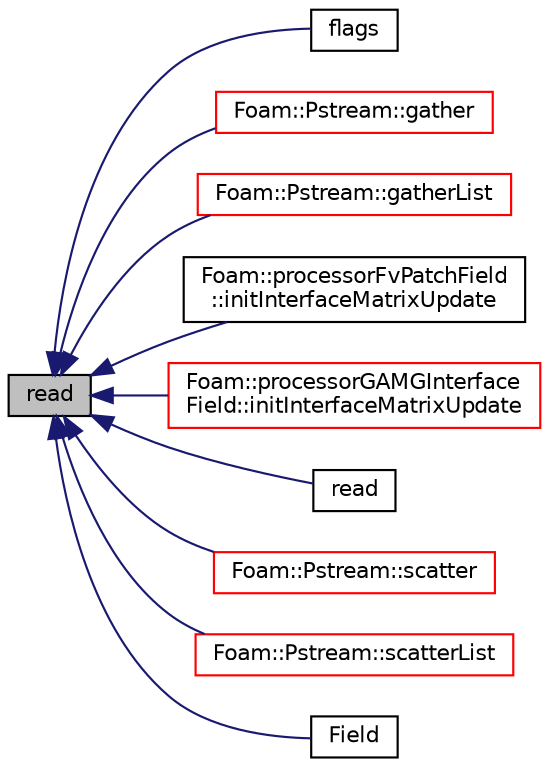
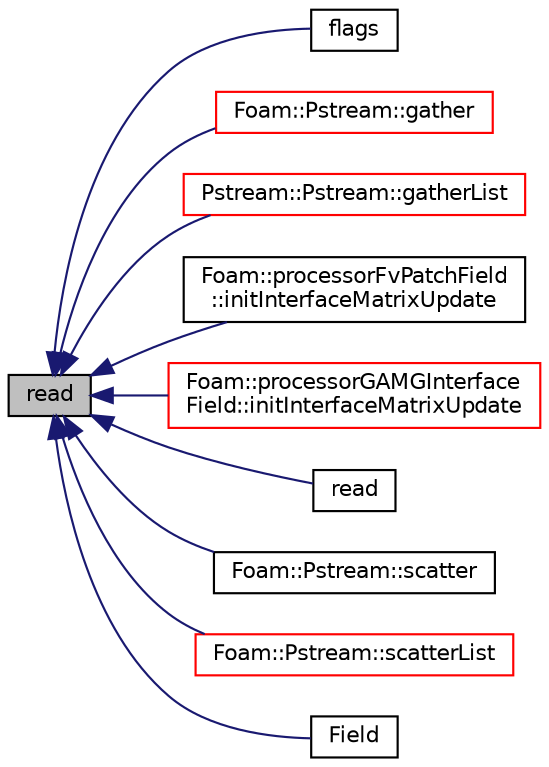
(354, 194) -> (354, 194)
(354, 573) -> (354, 573)
